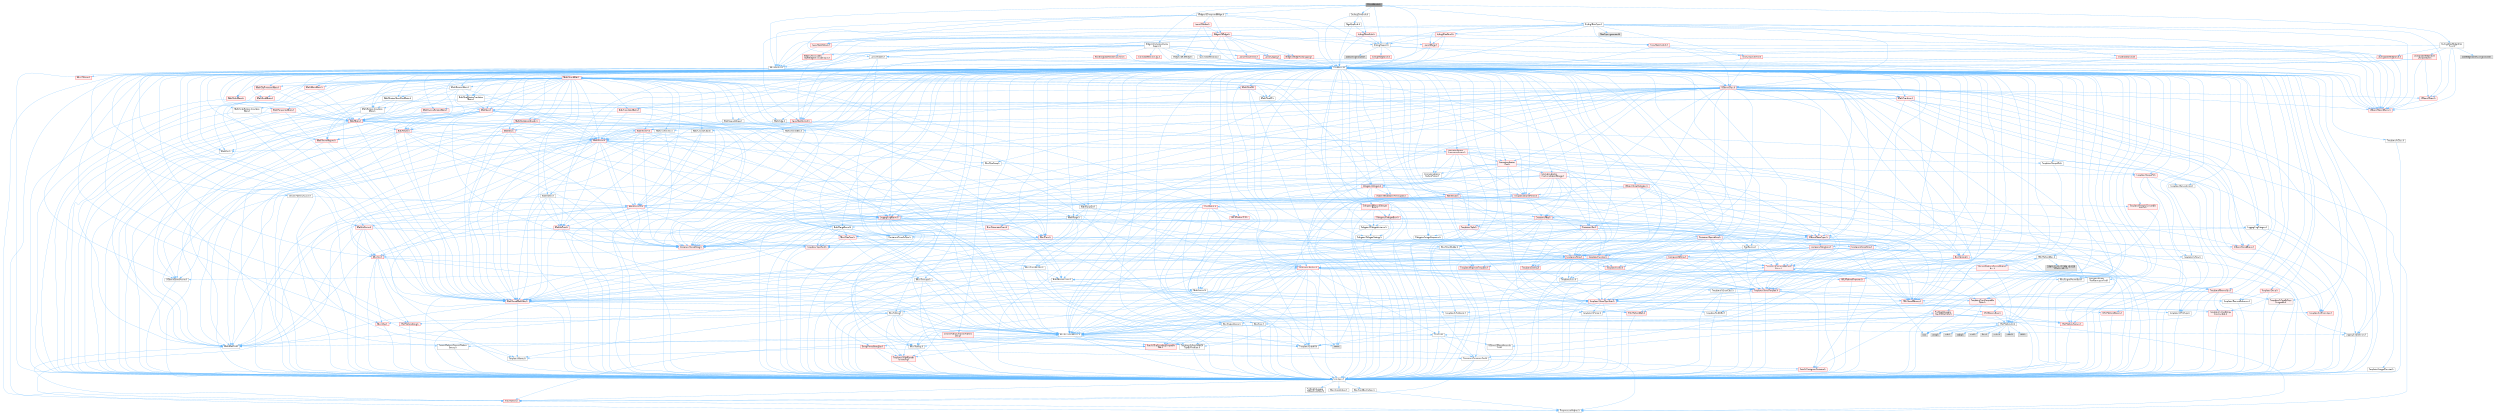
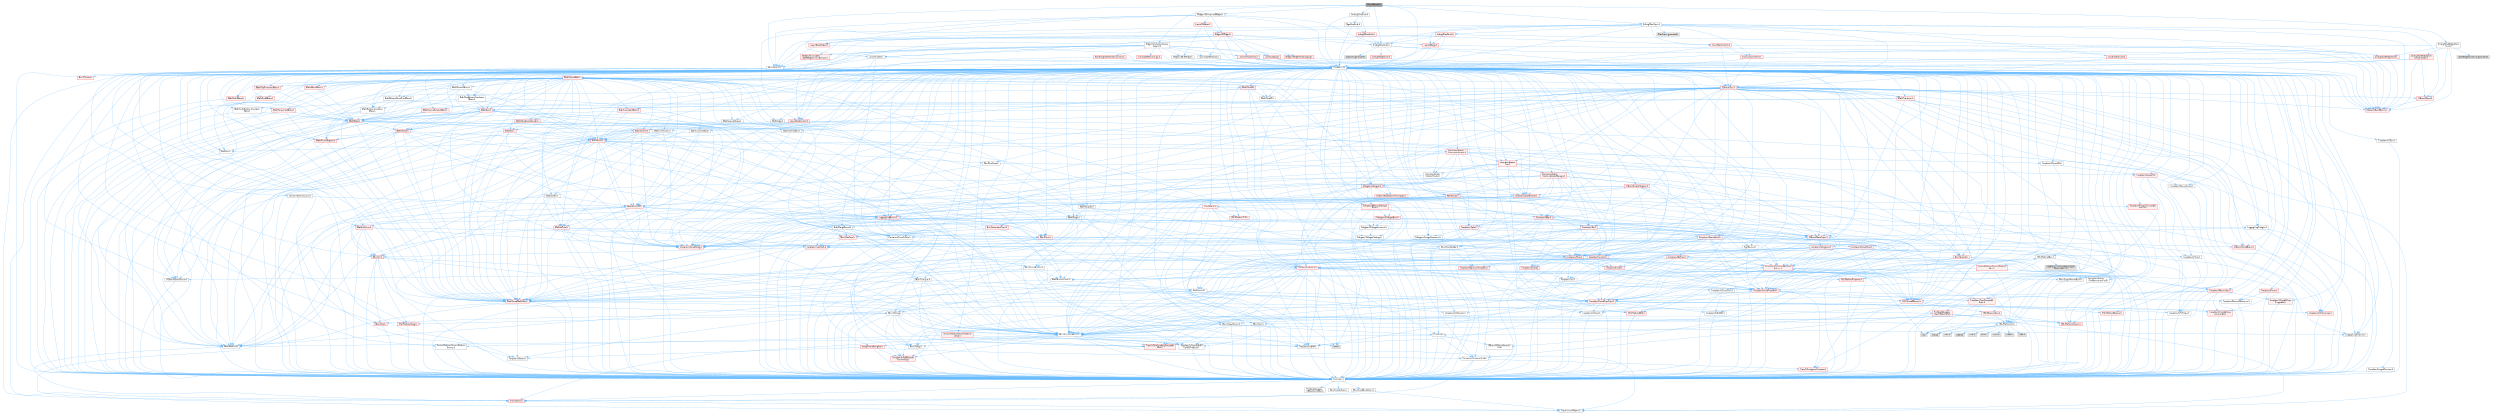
(1381, 45) -> (1381, 45)
